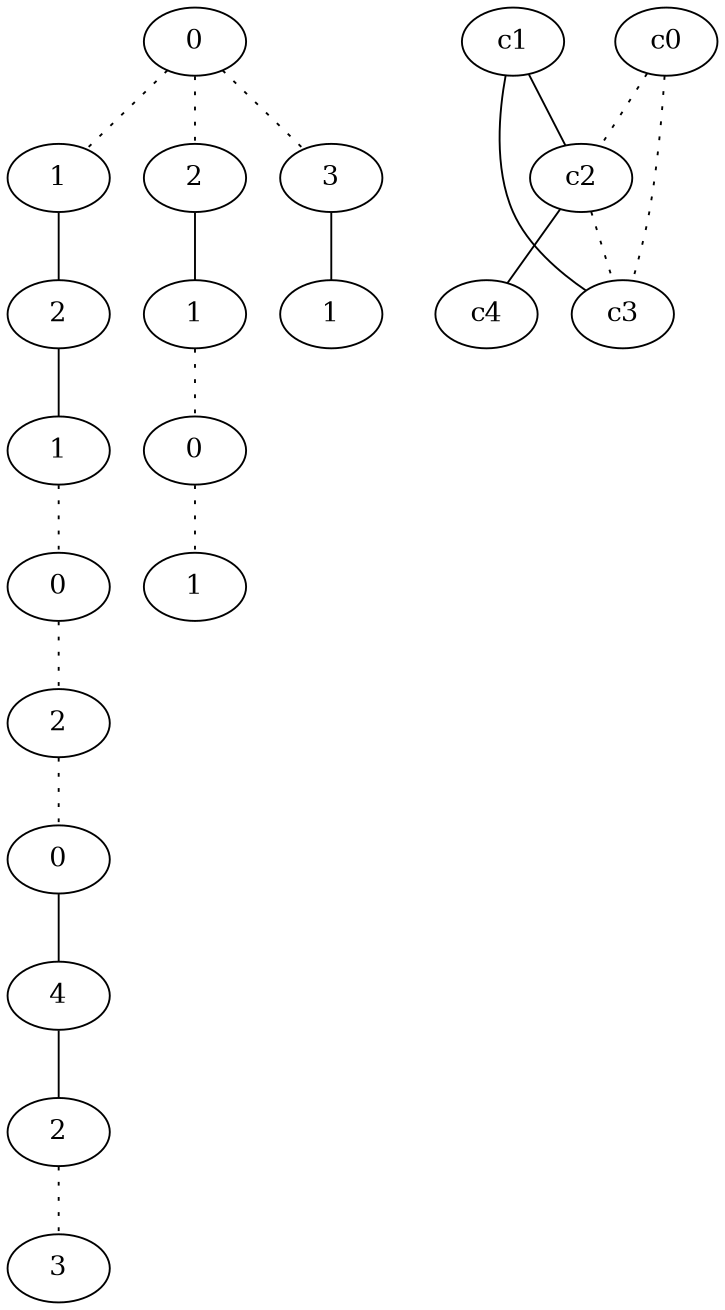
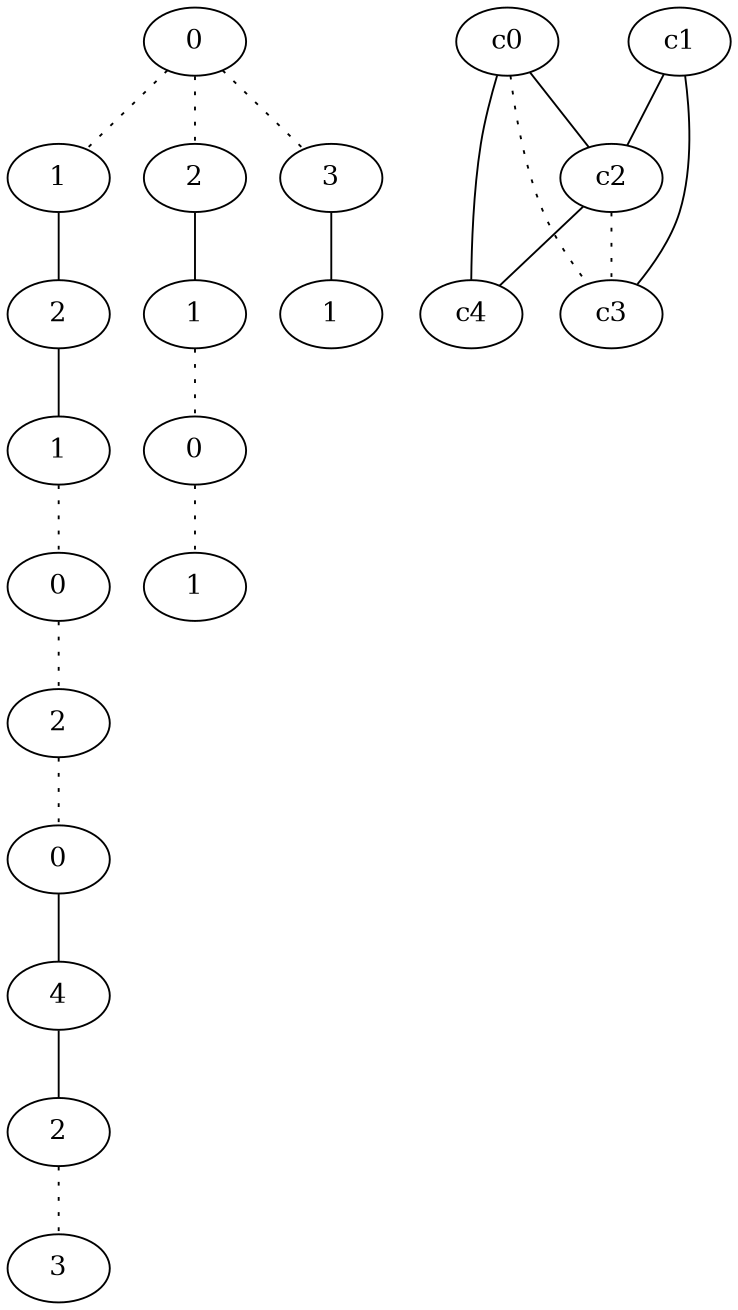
(624, 110) -> (559, 110)
none -> (477, 177)
